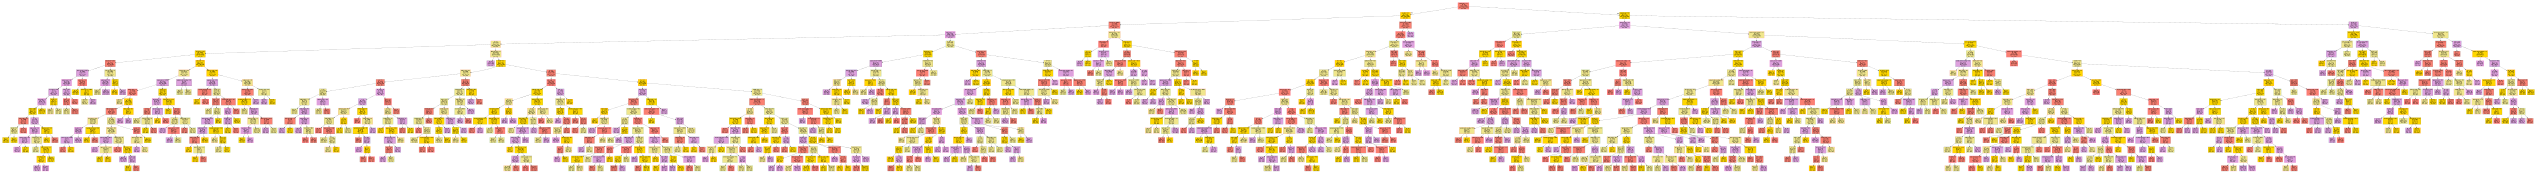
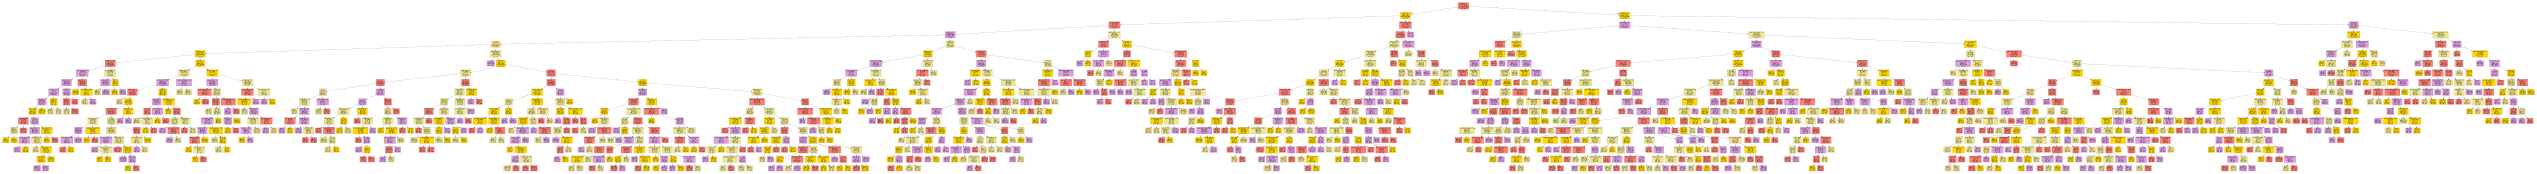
(490, 131) -> (490, 131)
